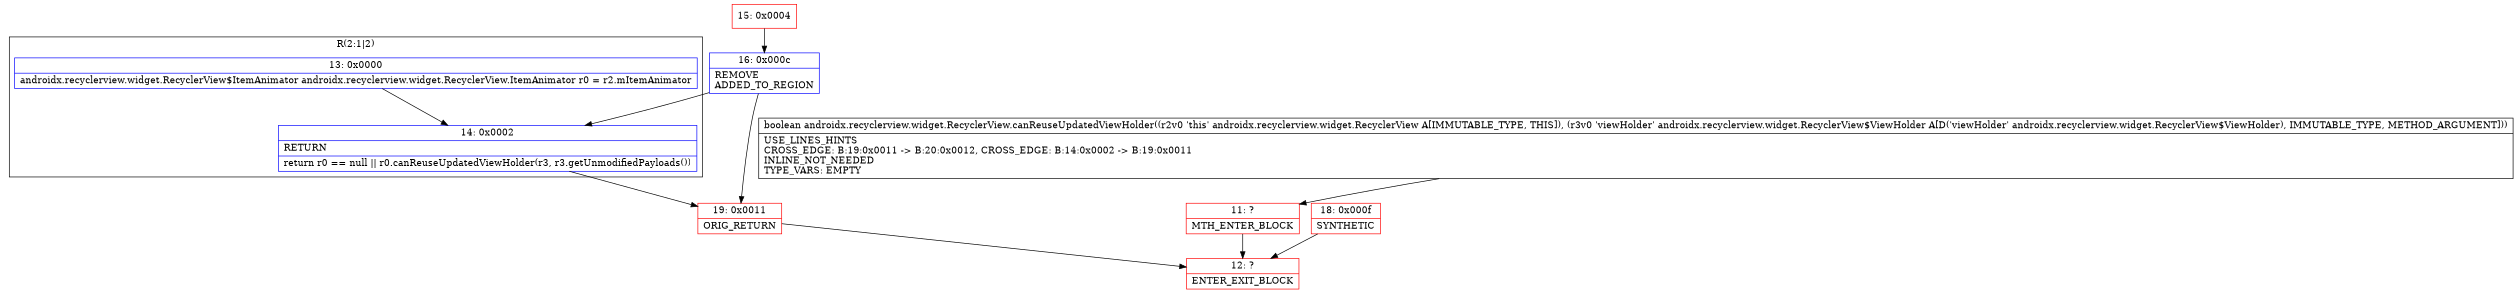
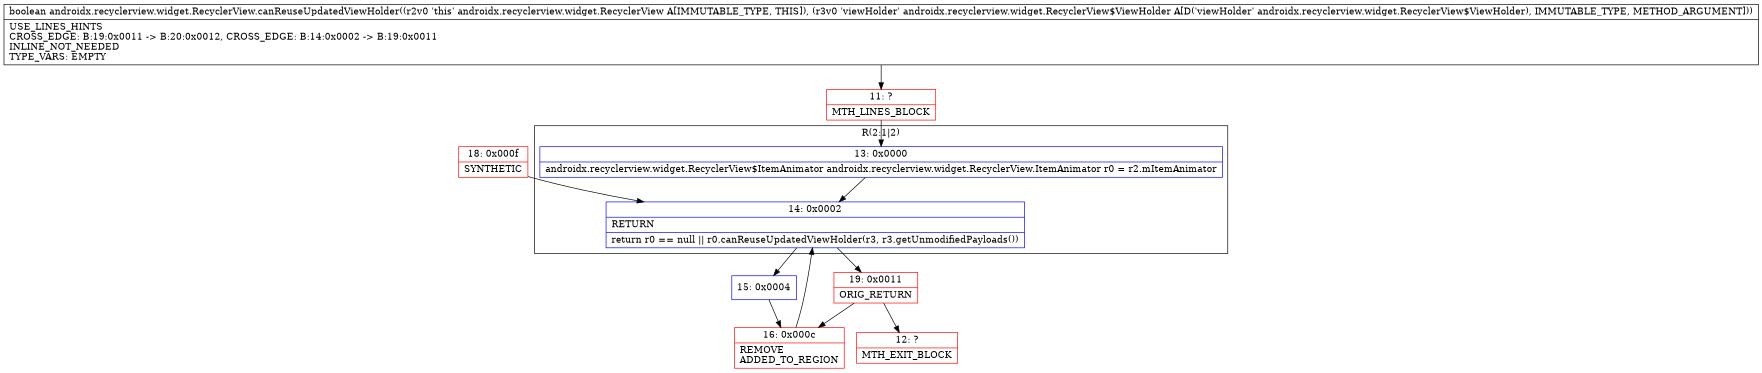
(764, 16) -> (764, 288)
(764, 73) -> (789, 348)
(748, 145) -> (839, 313)
(1243, 226) -> (881, 112)
(1243, 243) -> (881, 130)
(1297, 245) -> (582, 190)
none -> (787, 259)
(1243, 281) -> (907, 355)
